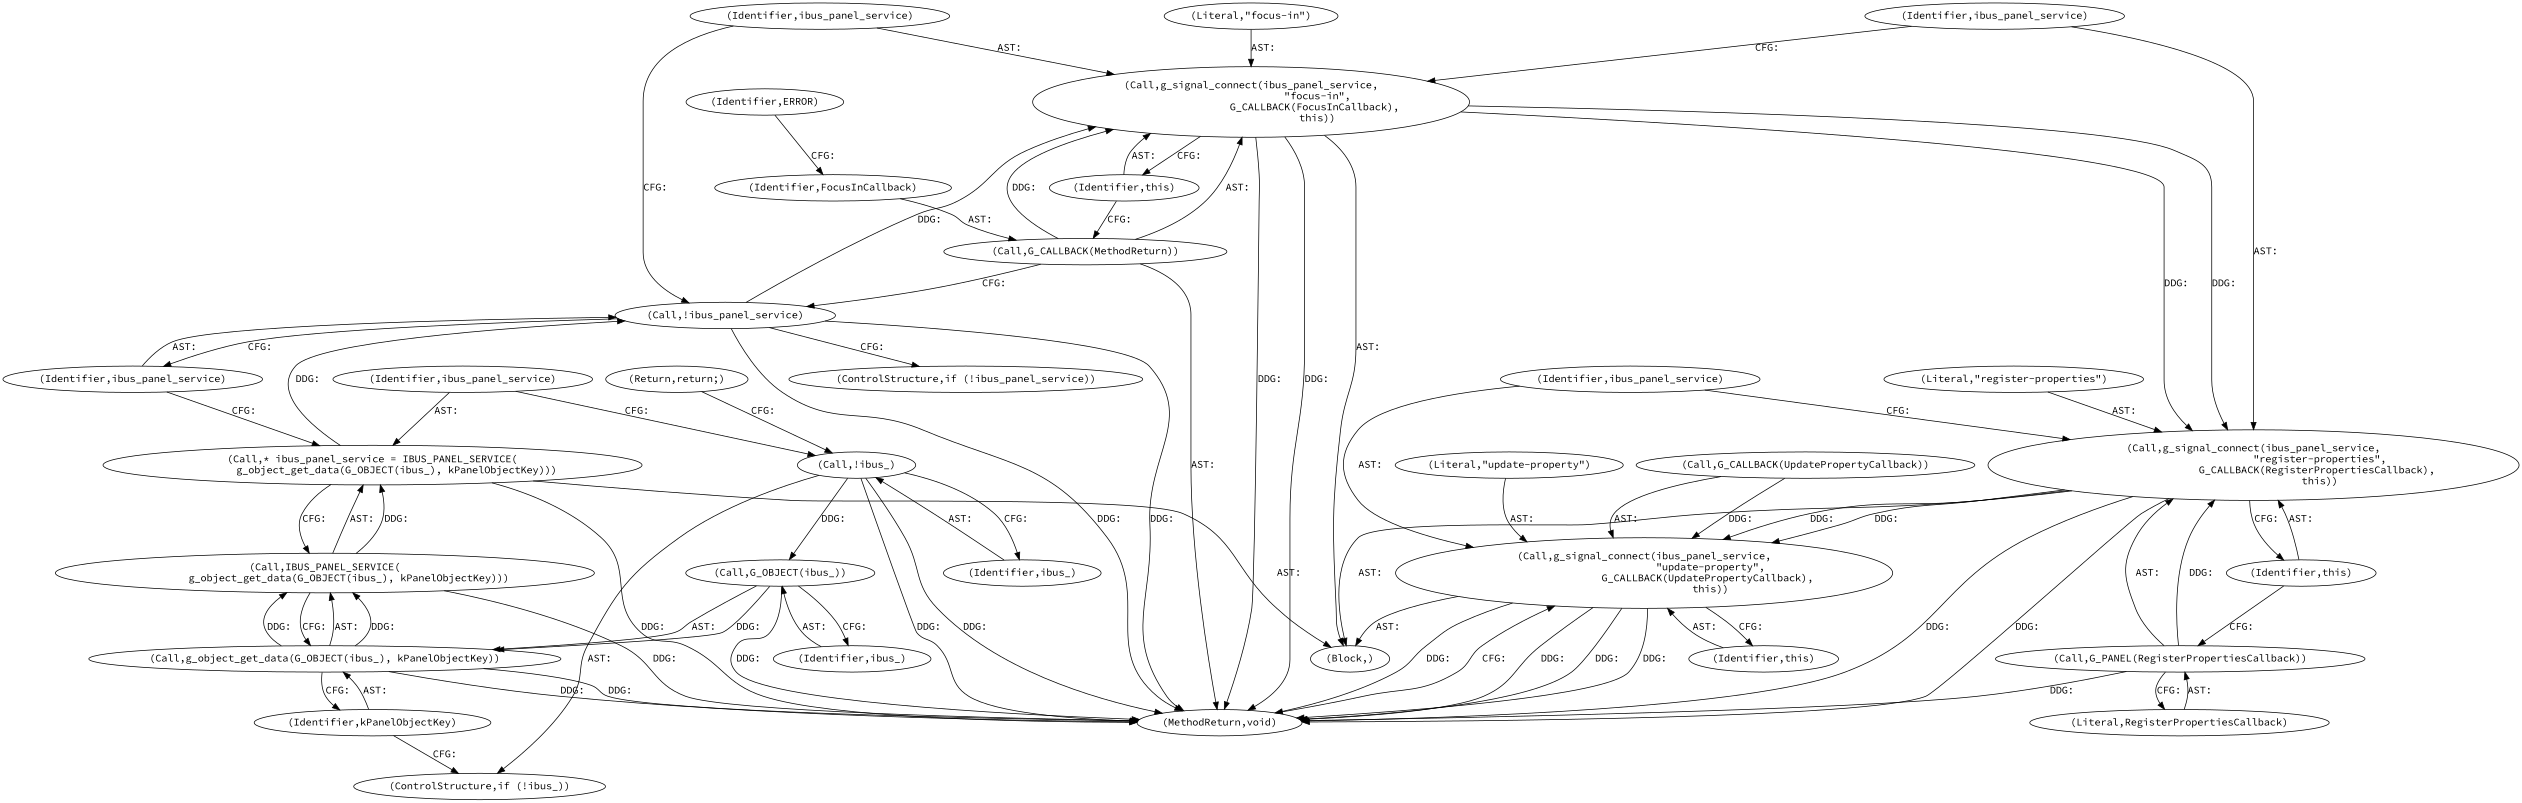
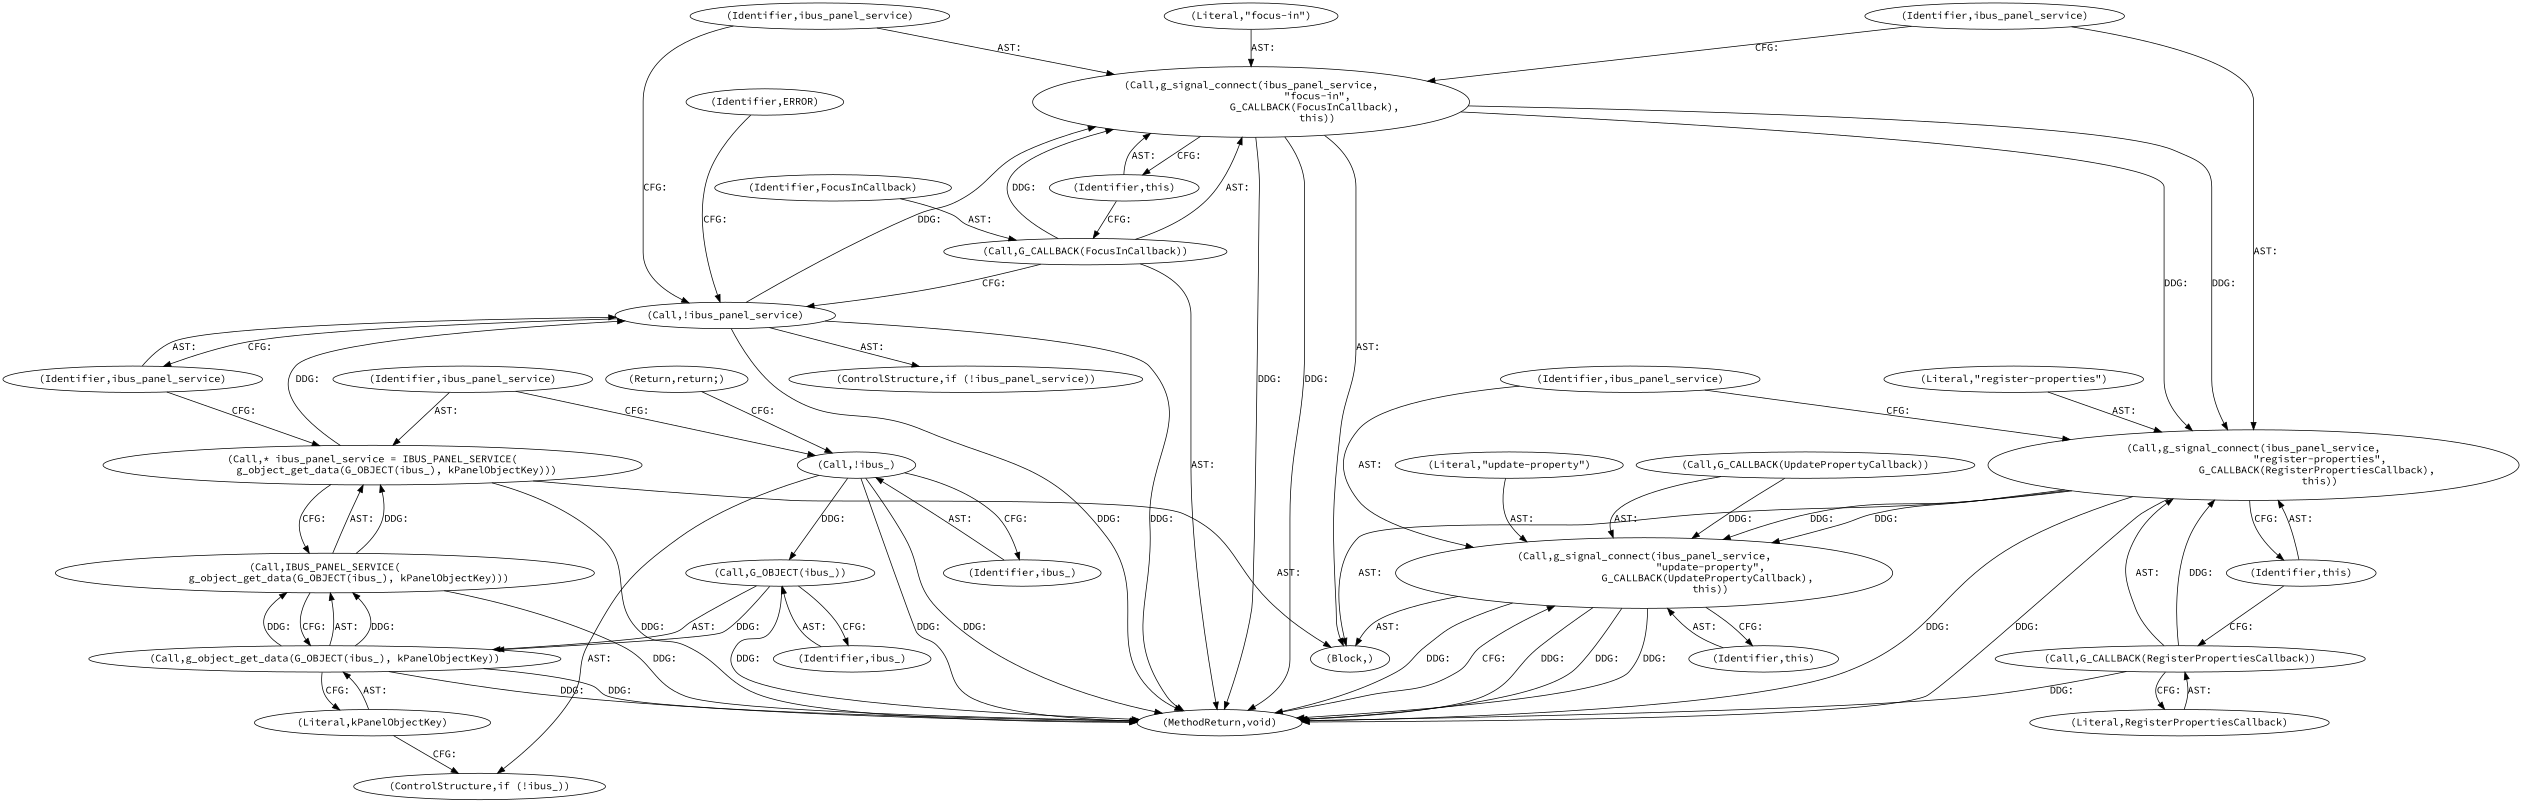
(797, 142) -> (703, 199)
(1085, 252) -> (1085, 252)
(876, 347) -> (876, 347)
(2180, 659) -> (2180, 659)
(373, 723) -> (373, 723)
